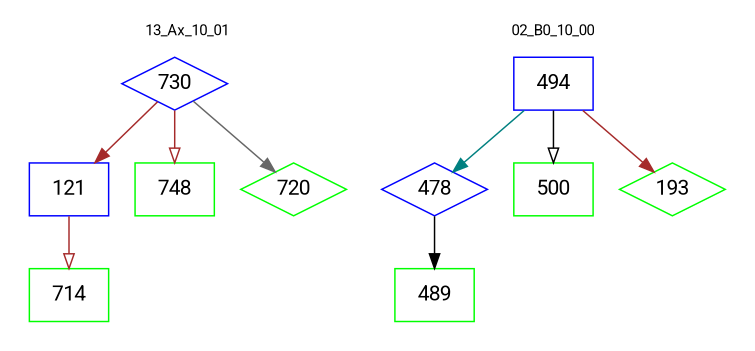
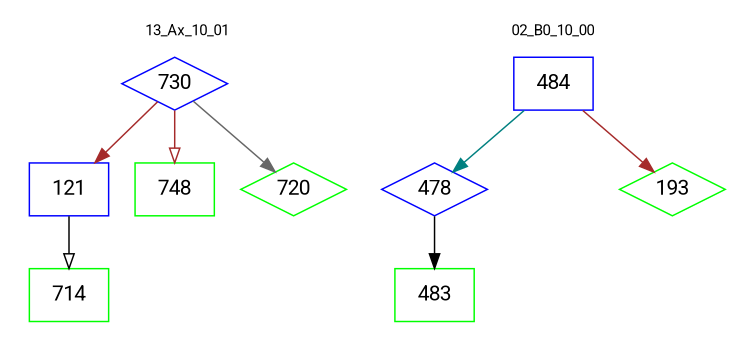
(553, 84) -> (553, 84)
(553, 189) -> none
(69, 235) -> (69, 235)
(435, 295) -> (435, 295)
